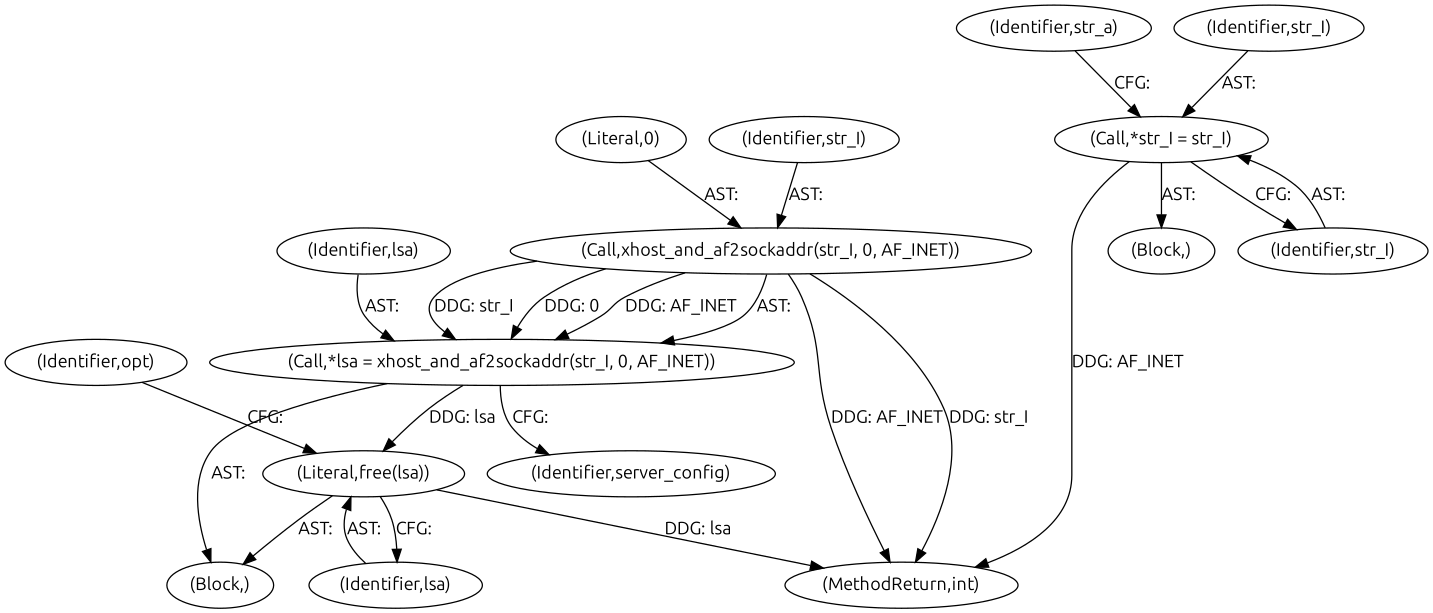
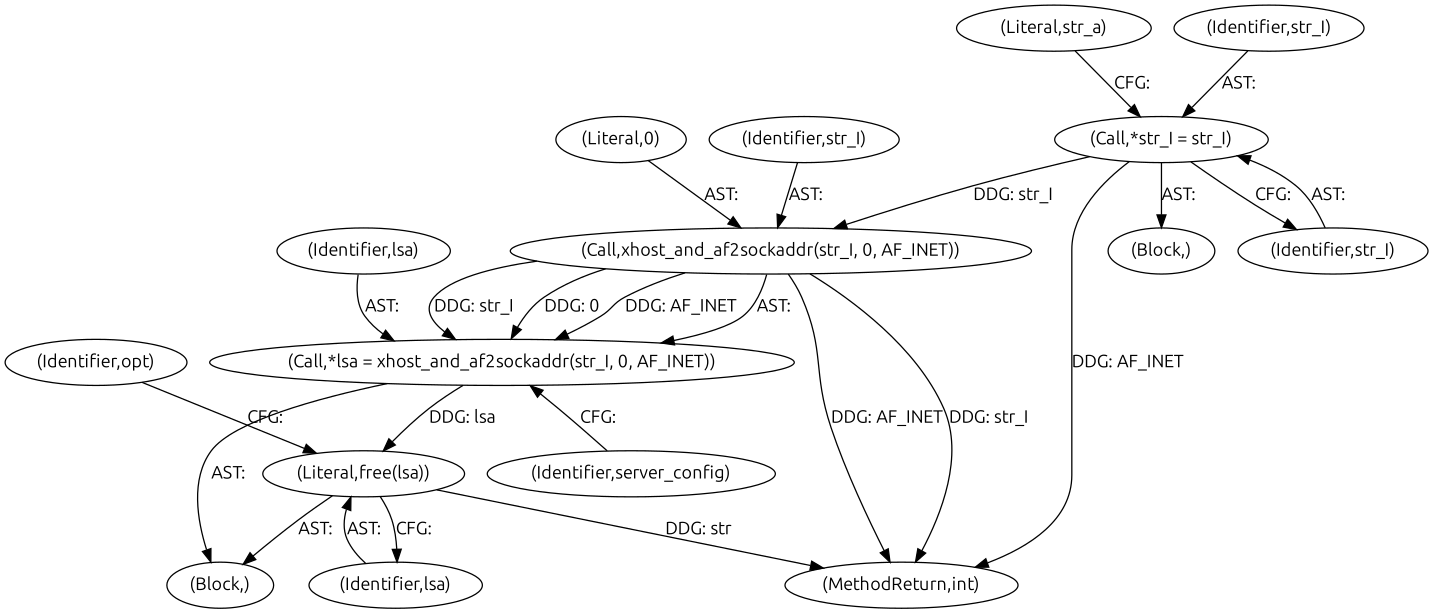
(1054, 28) -> (1054, 28)
none -> (967, 187)
(509, 423) -> (574, 422)
(699, 530) -> (699, 530)
